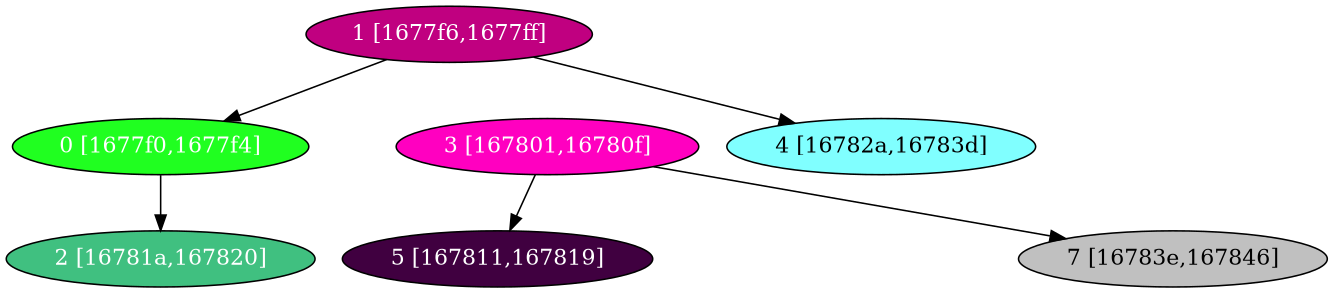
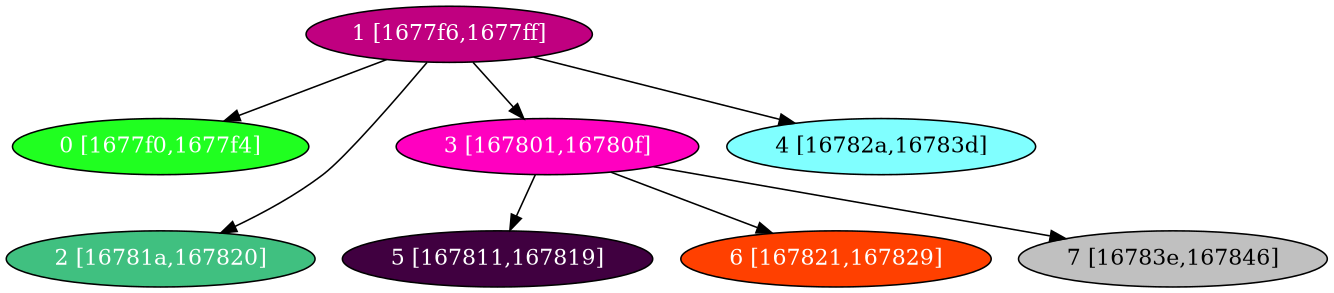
none -> (493, 85)
(161, 195) -> (342, 157)
none -> (836, 259)
